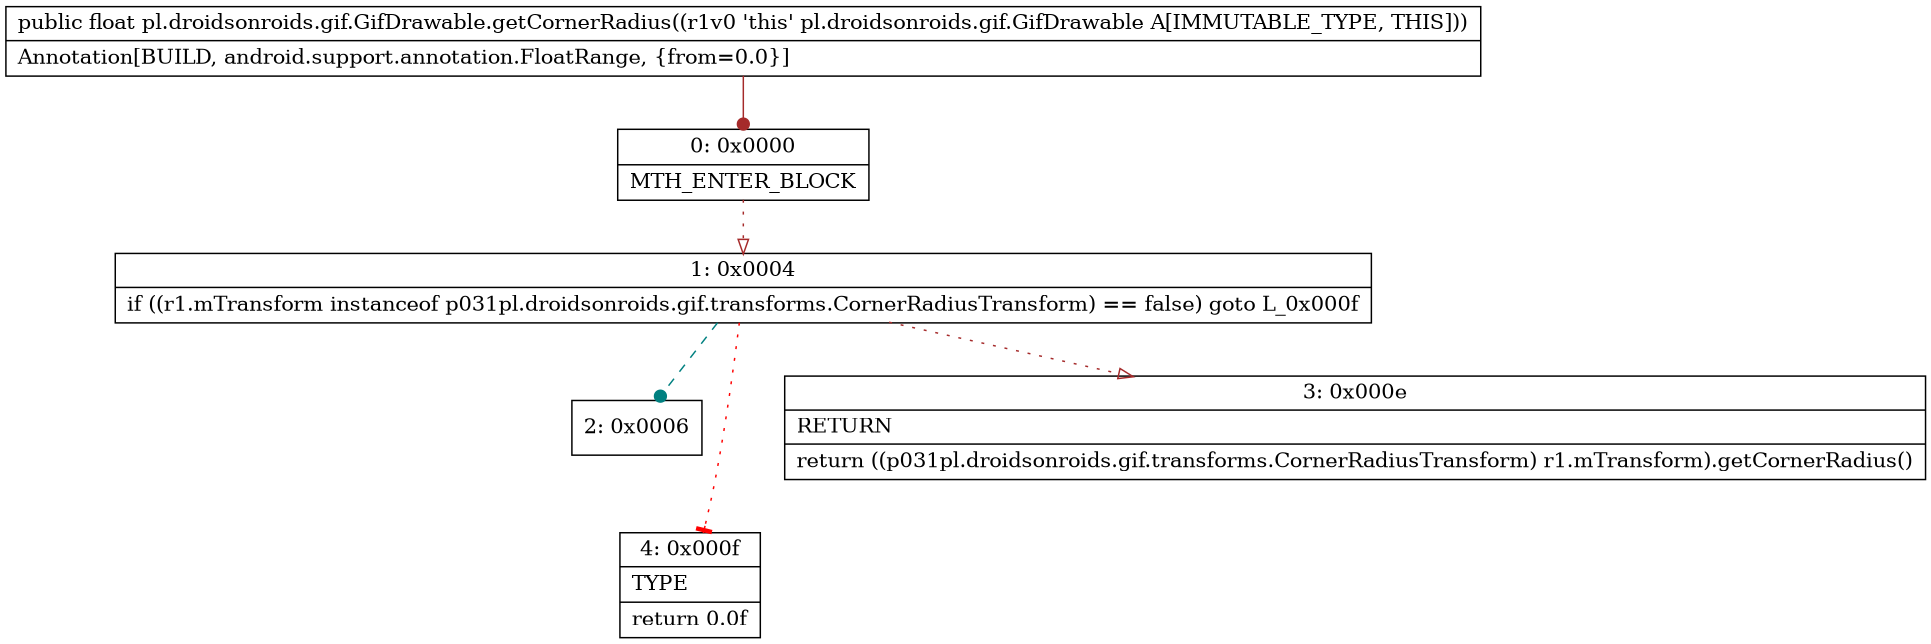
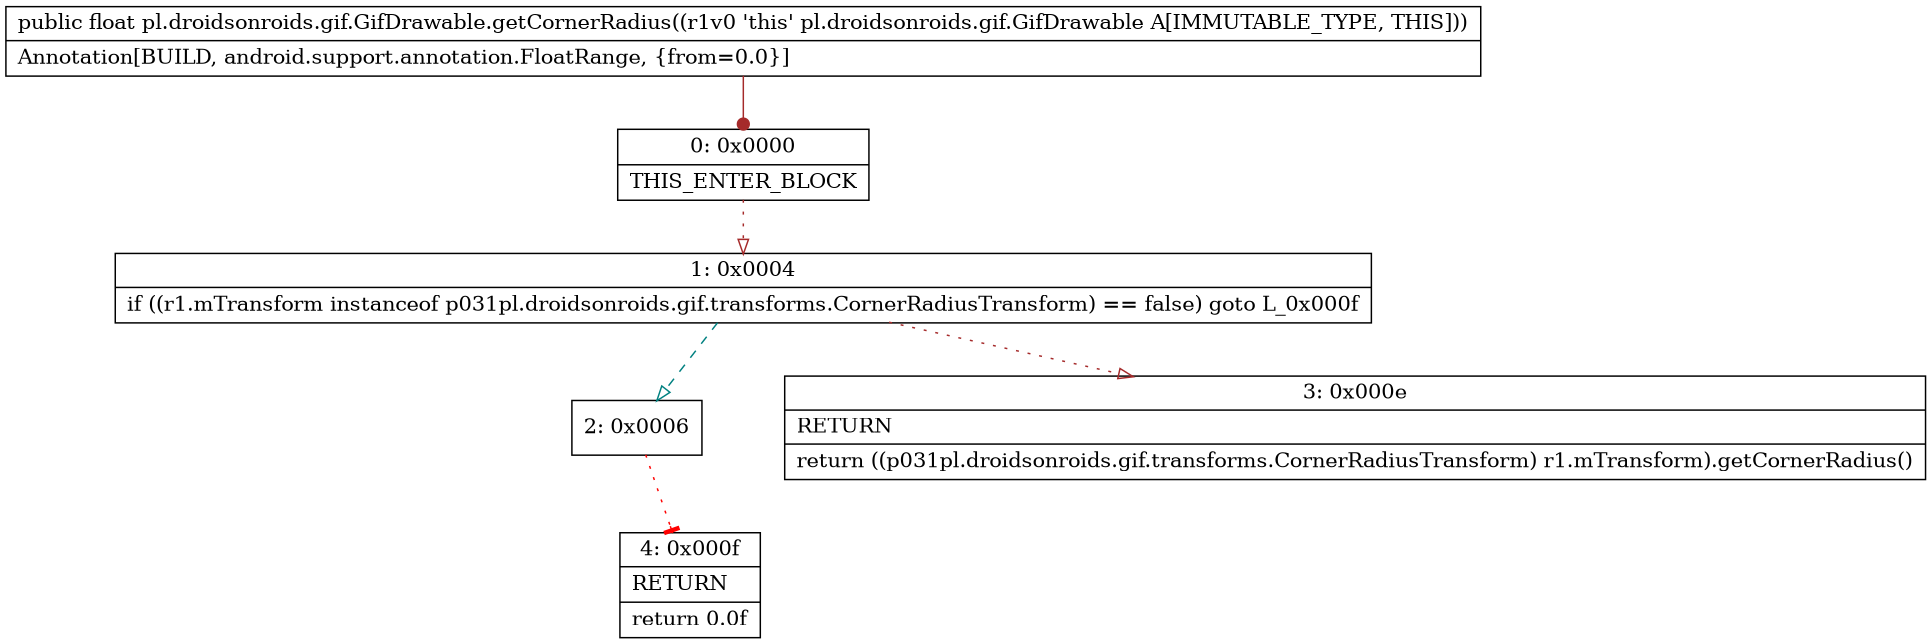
(743, 182) -> (743, 182)
(691, 357) -> (691, 357)
(725, 425) -> (658, 490)
(661, 584) -> (680, 584)
